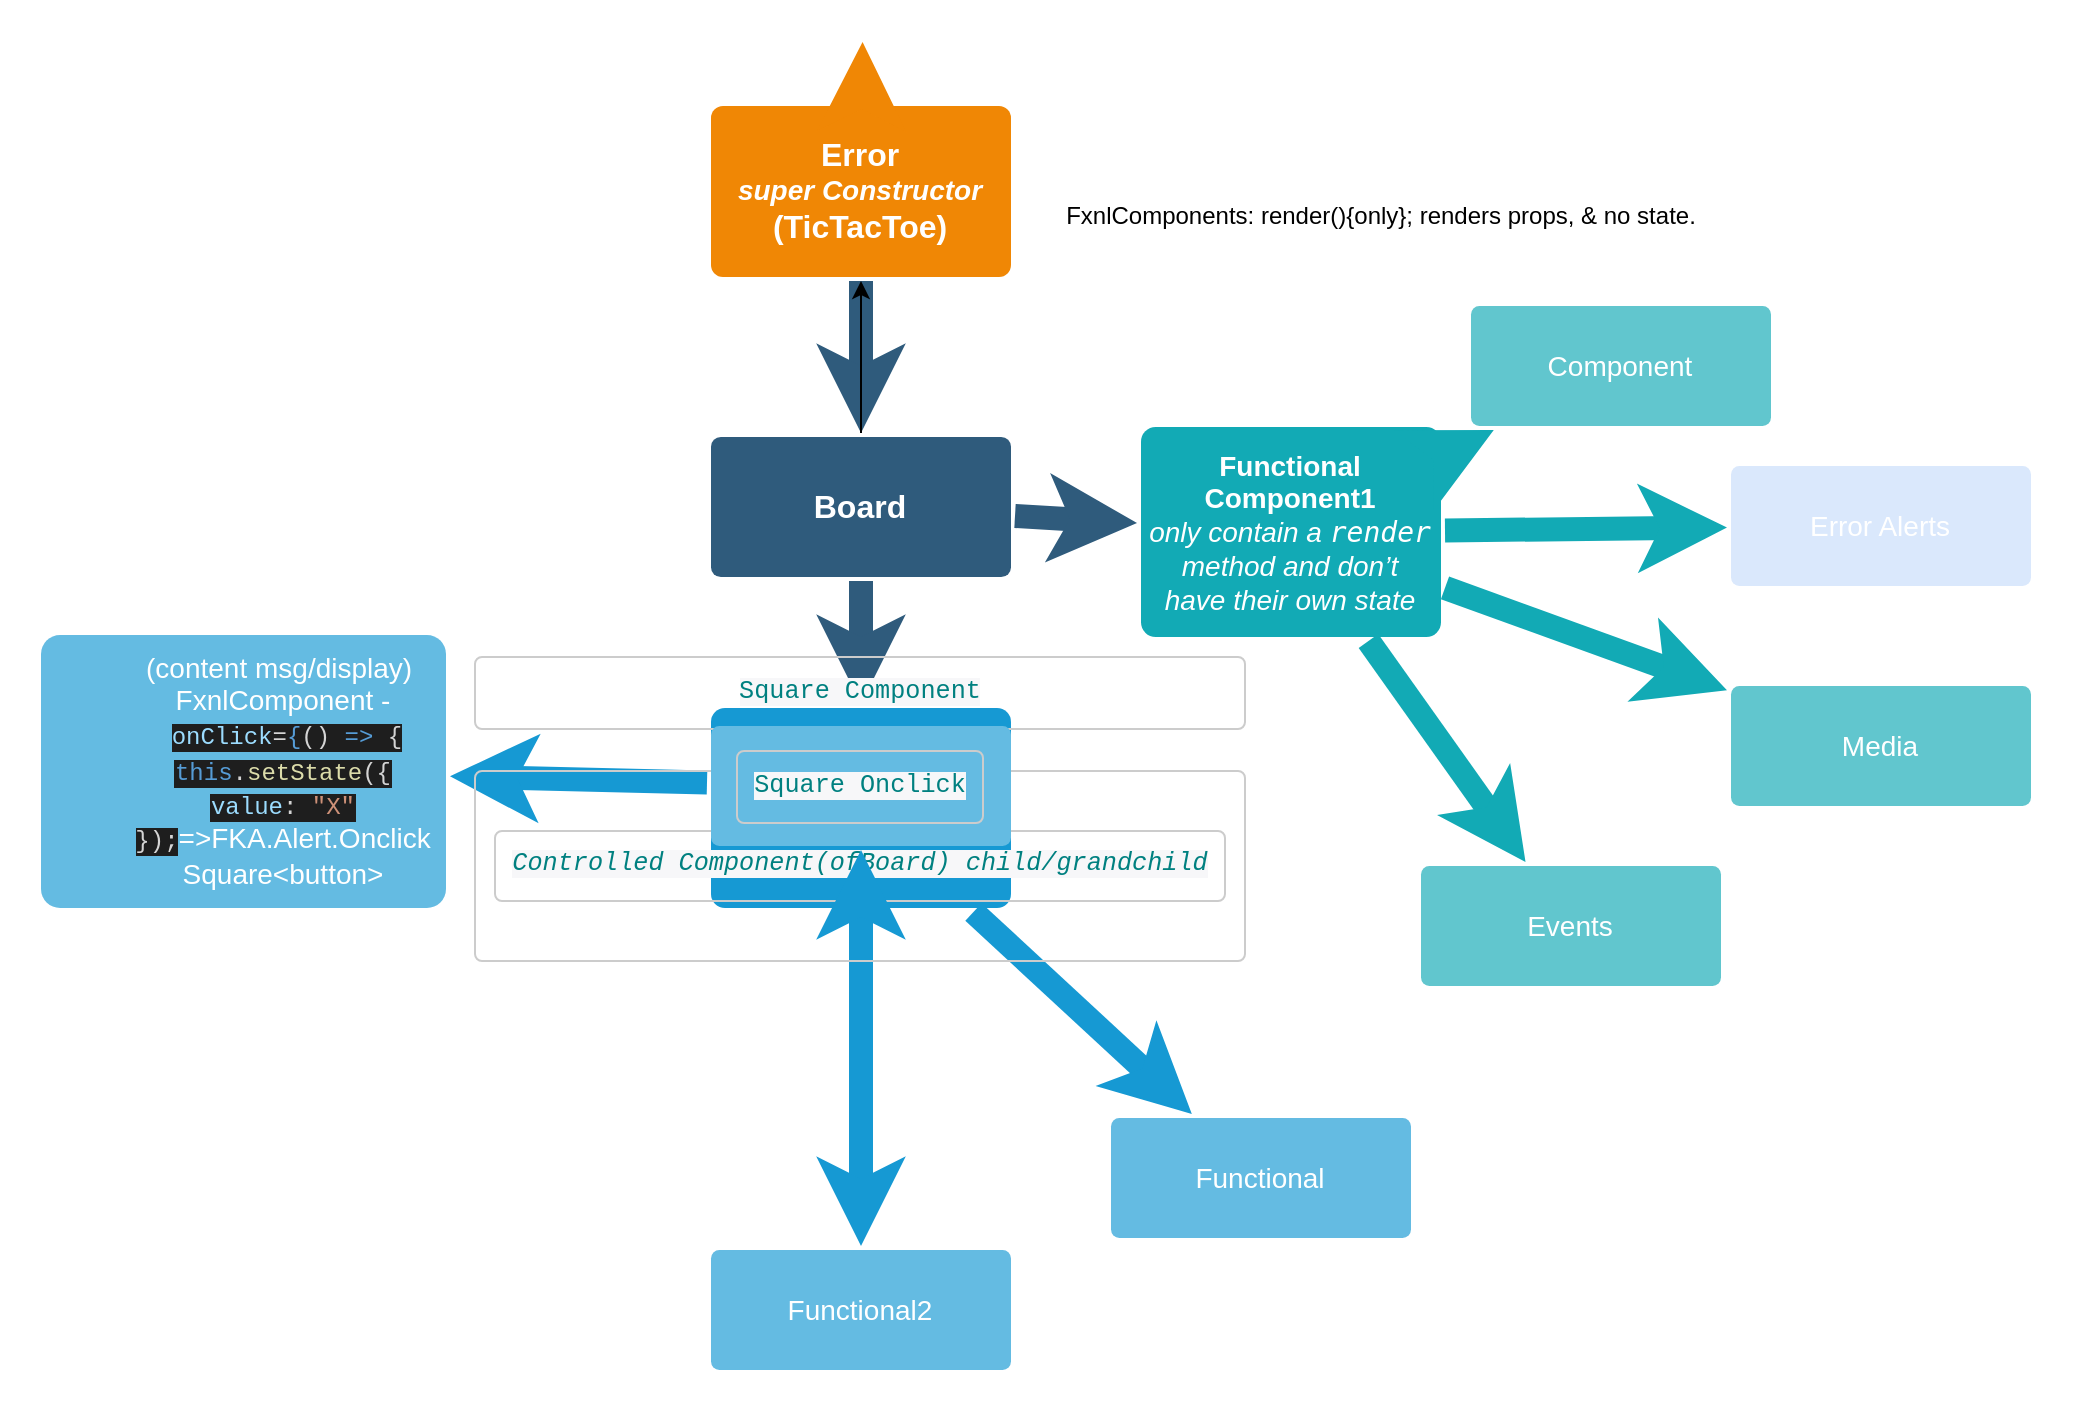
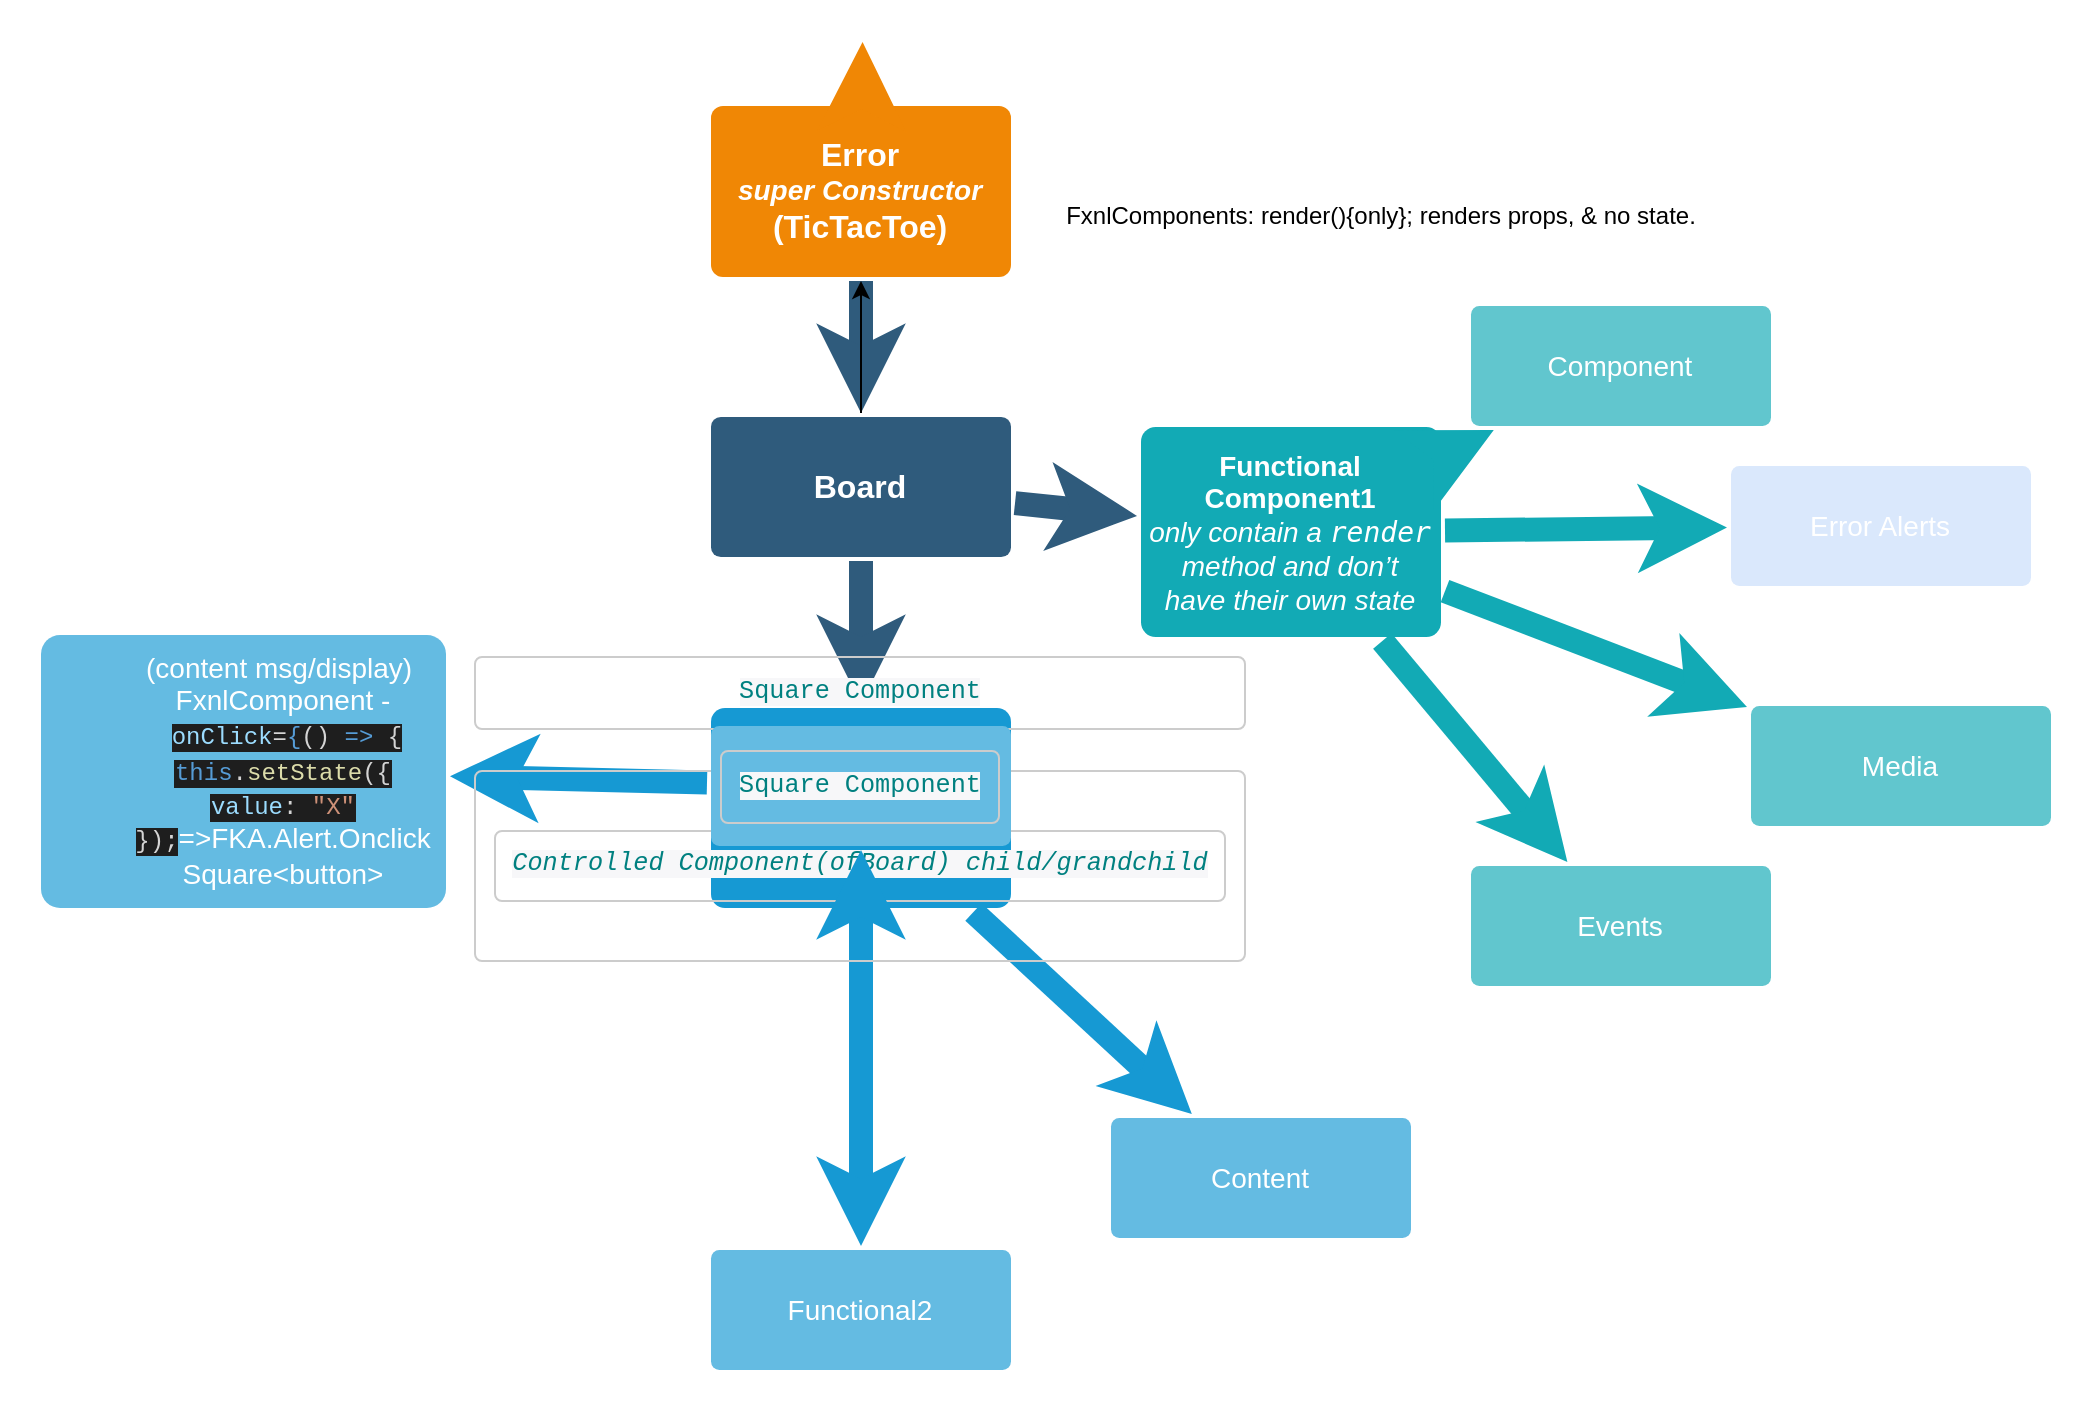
(861, 507) -> (861, 487)
(1881, 746) -> (1901, 766)
(861, 787) -> (861, 787)
(1571, 926) -> (1621, 926)
(1261, 1179) -> (1261, 1179)
